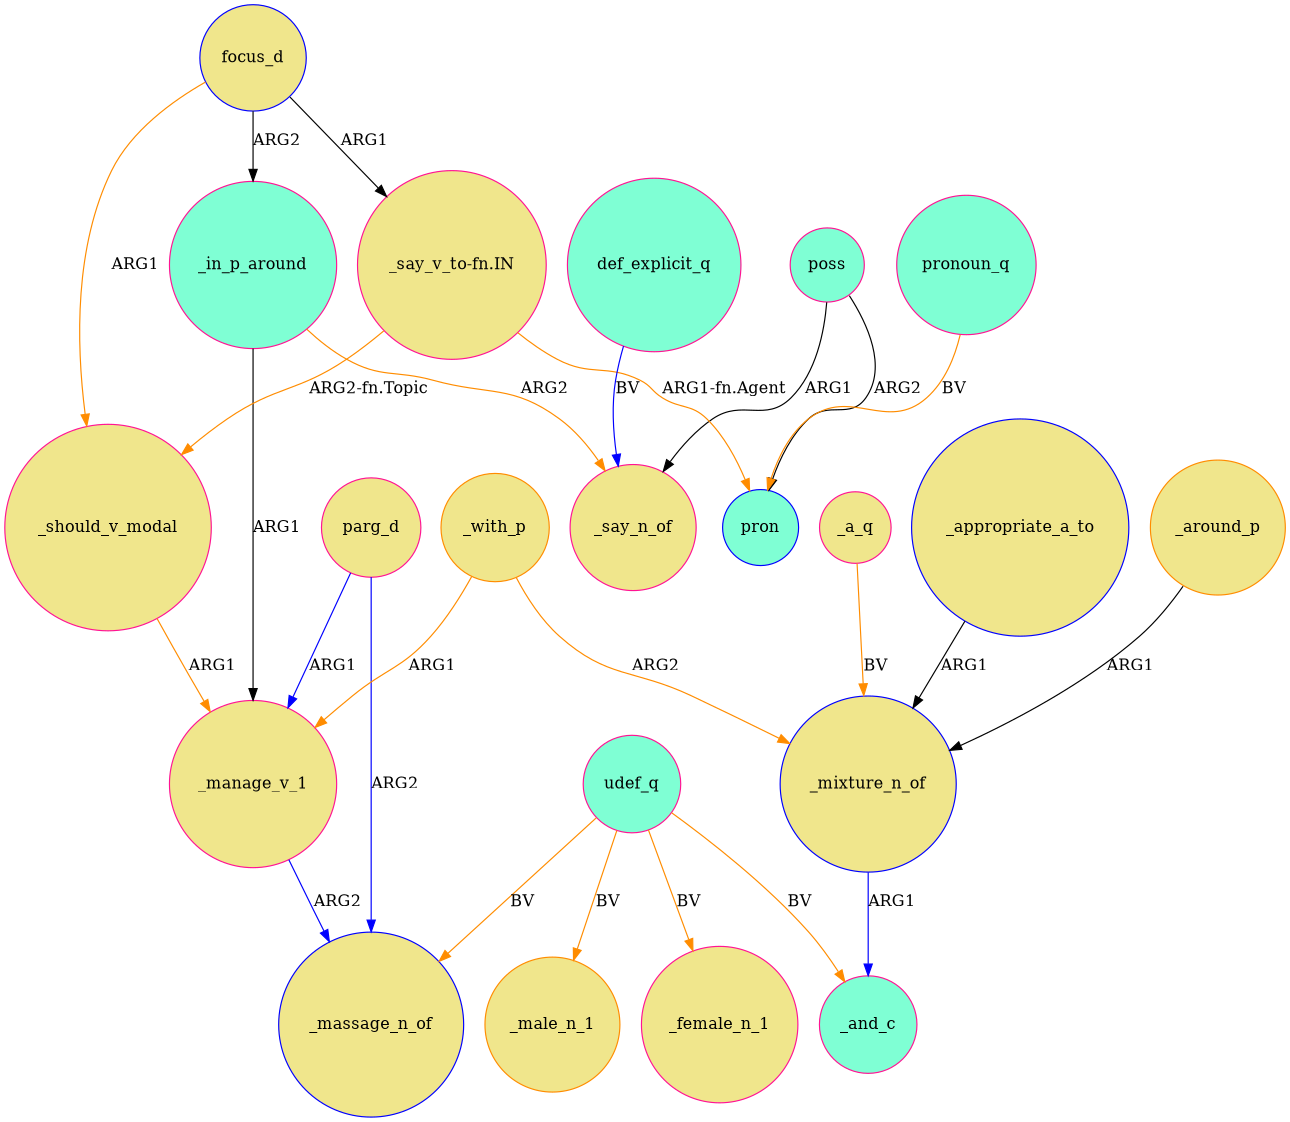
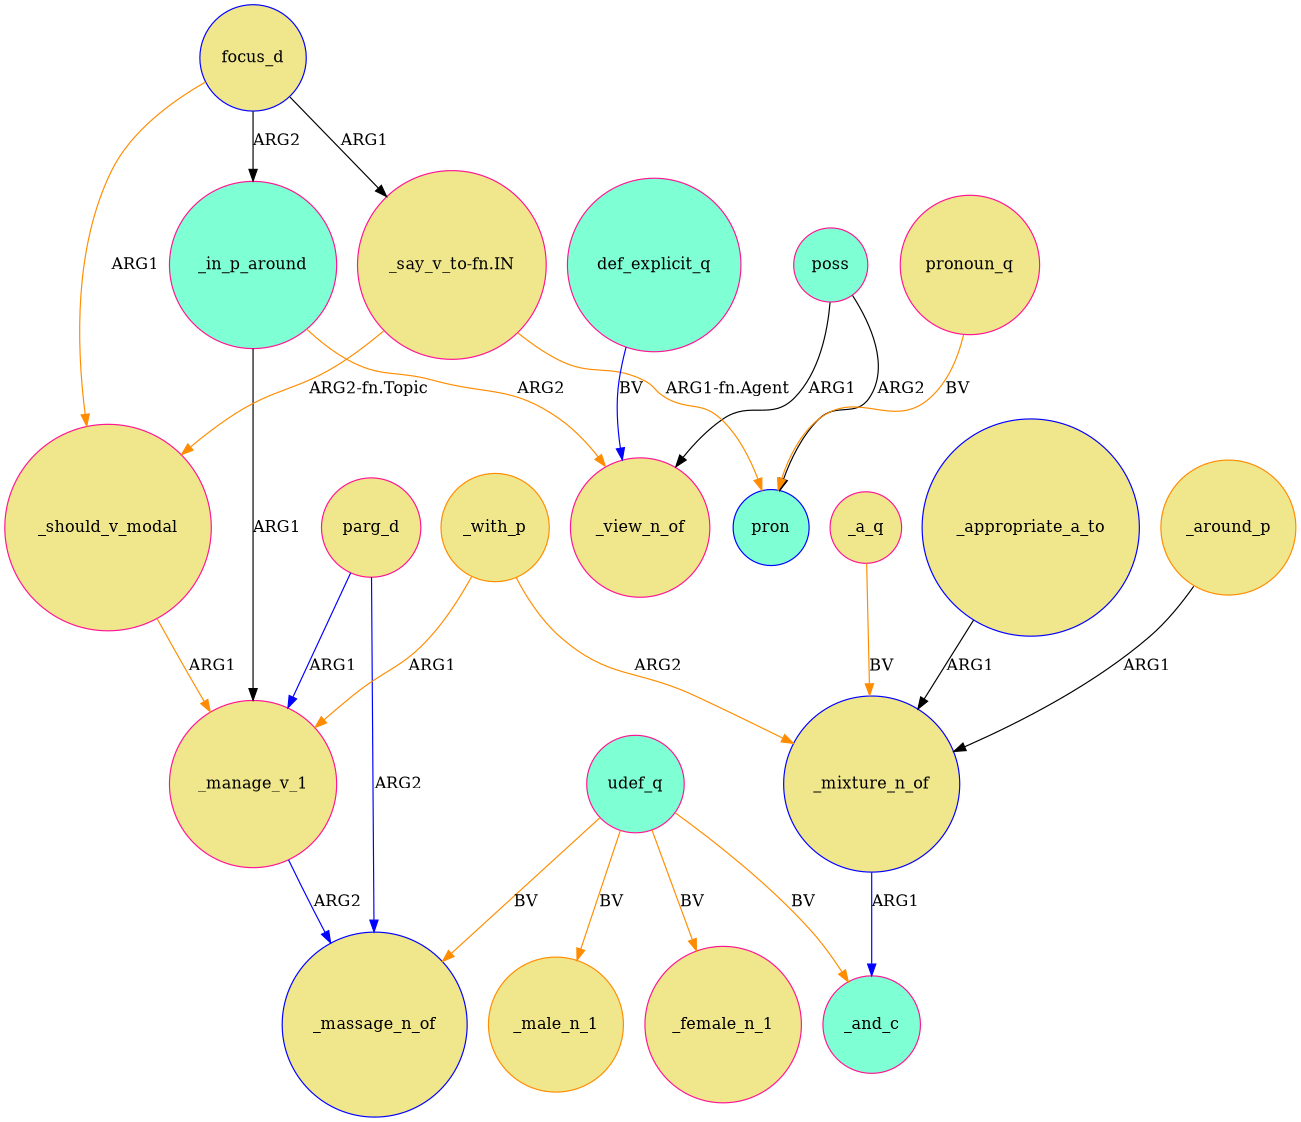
(966, 265) -> (970, 265)
(633, 528) -> (640, 528)
